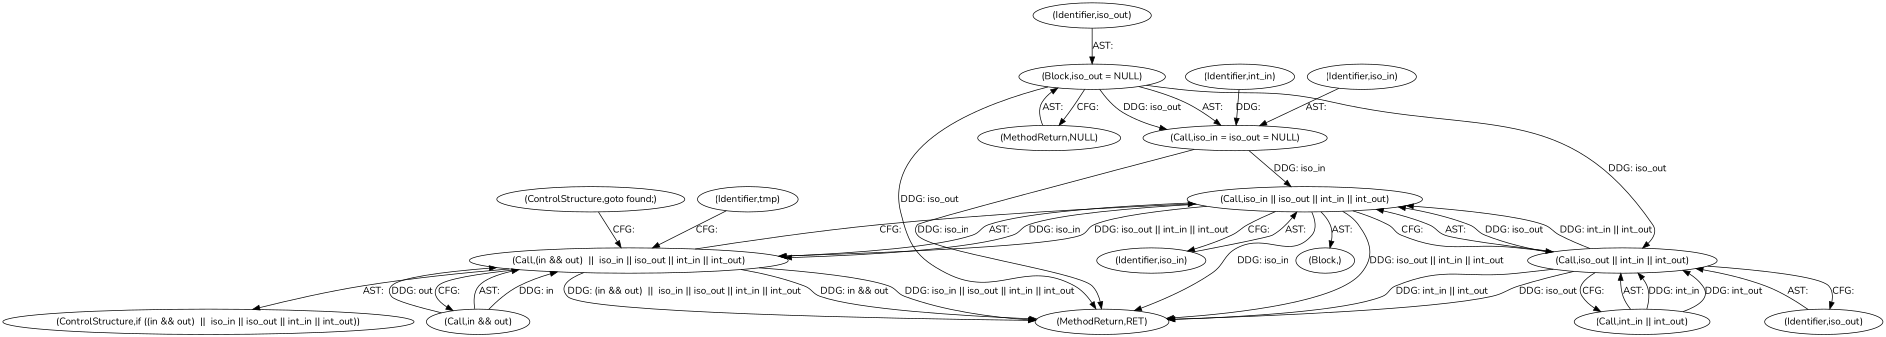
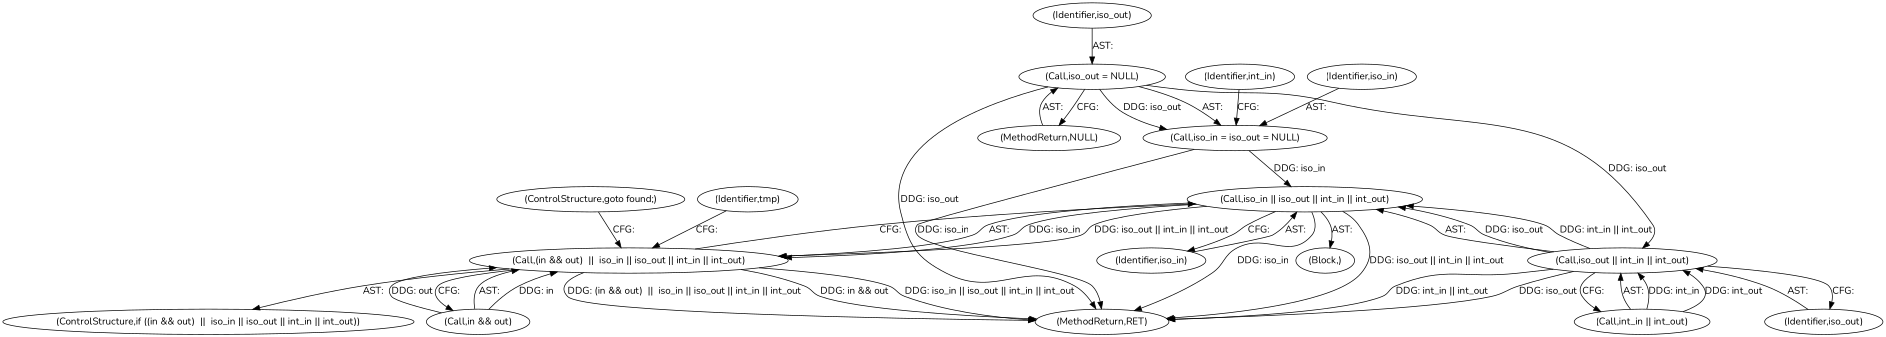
(1092, 77) -> (1092, 77)
(1250, 107) -> (1250, 107)
(1445, 246) -> none
